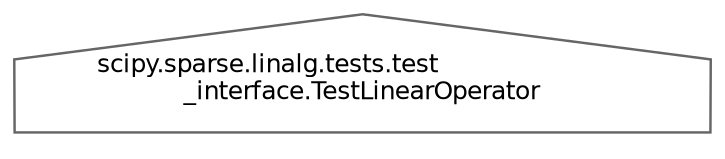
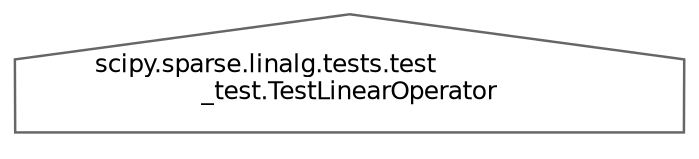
(363, 80) -> (350, 80)
